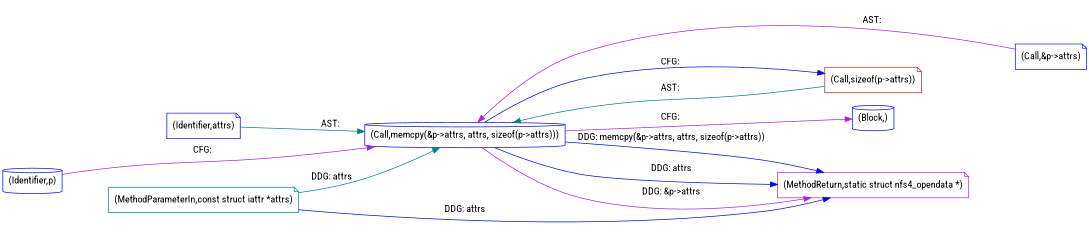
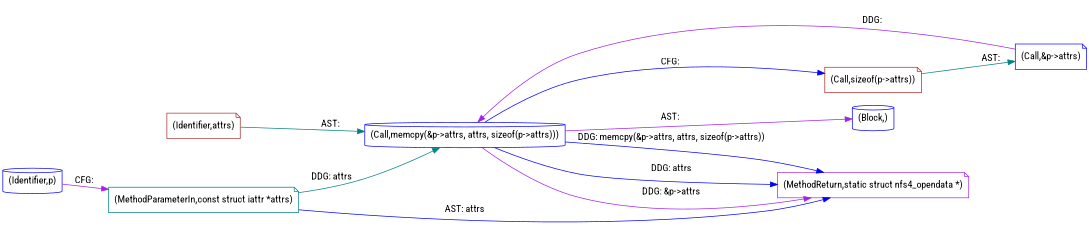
(873, 20) -> (873, 20)
(672, 99) -> (965, 68)
(671, 117) -> (671, 117)
(204, 126) -> (204, 126)
(215, 161) -> (82, 186)
(465, 209) -> (465, 209)
